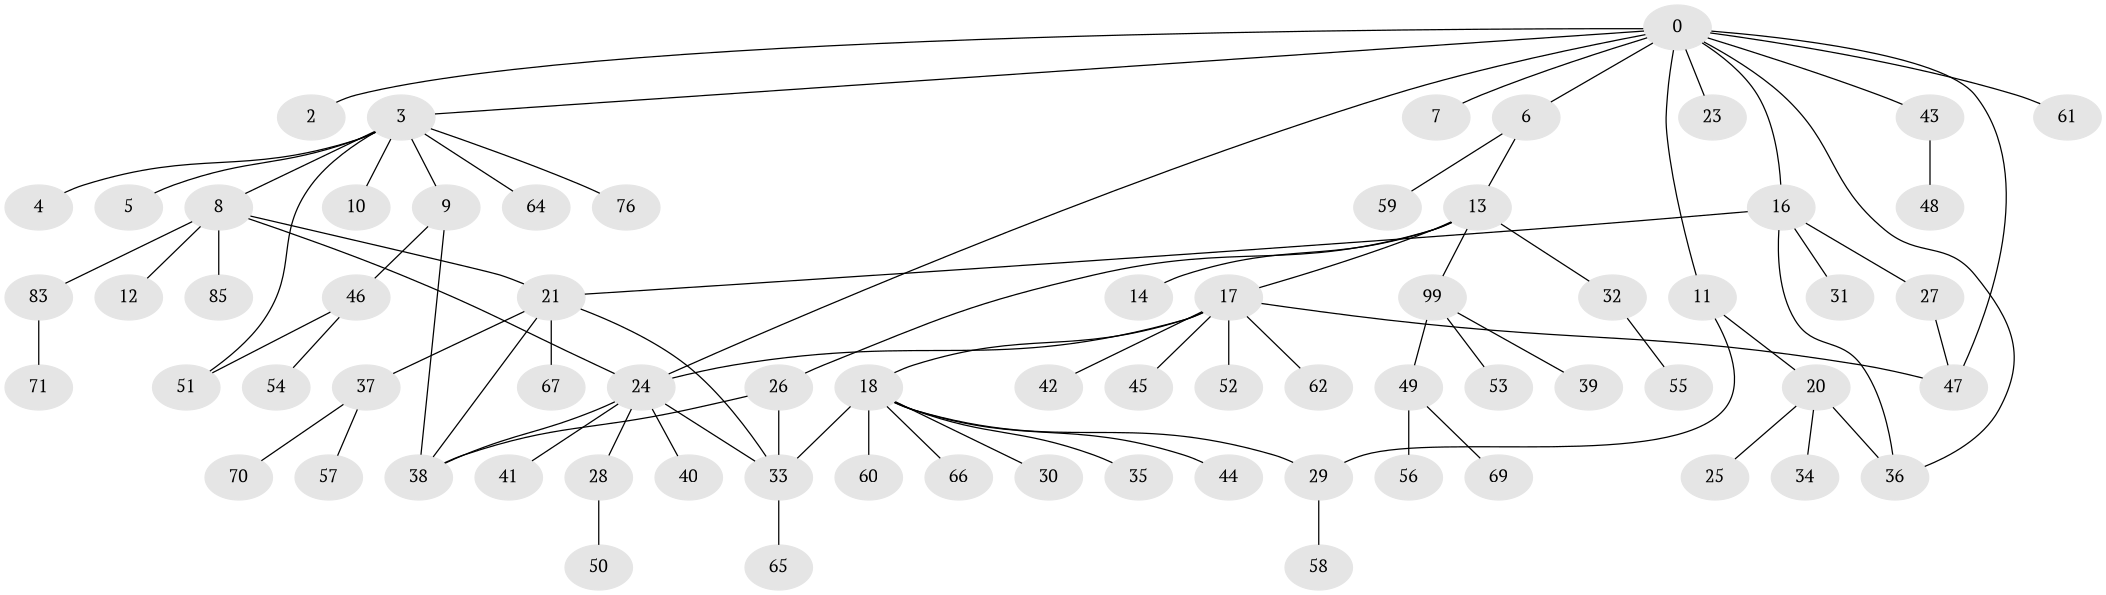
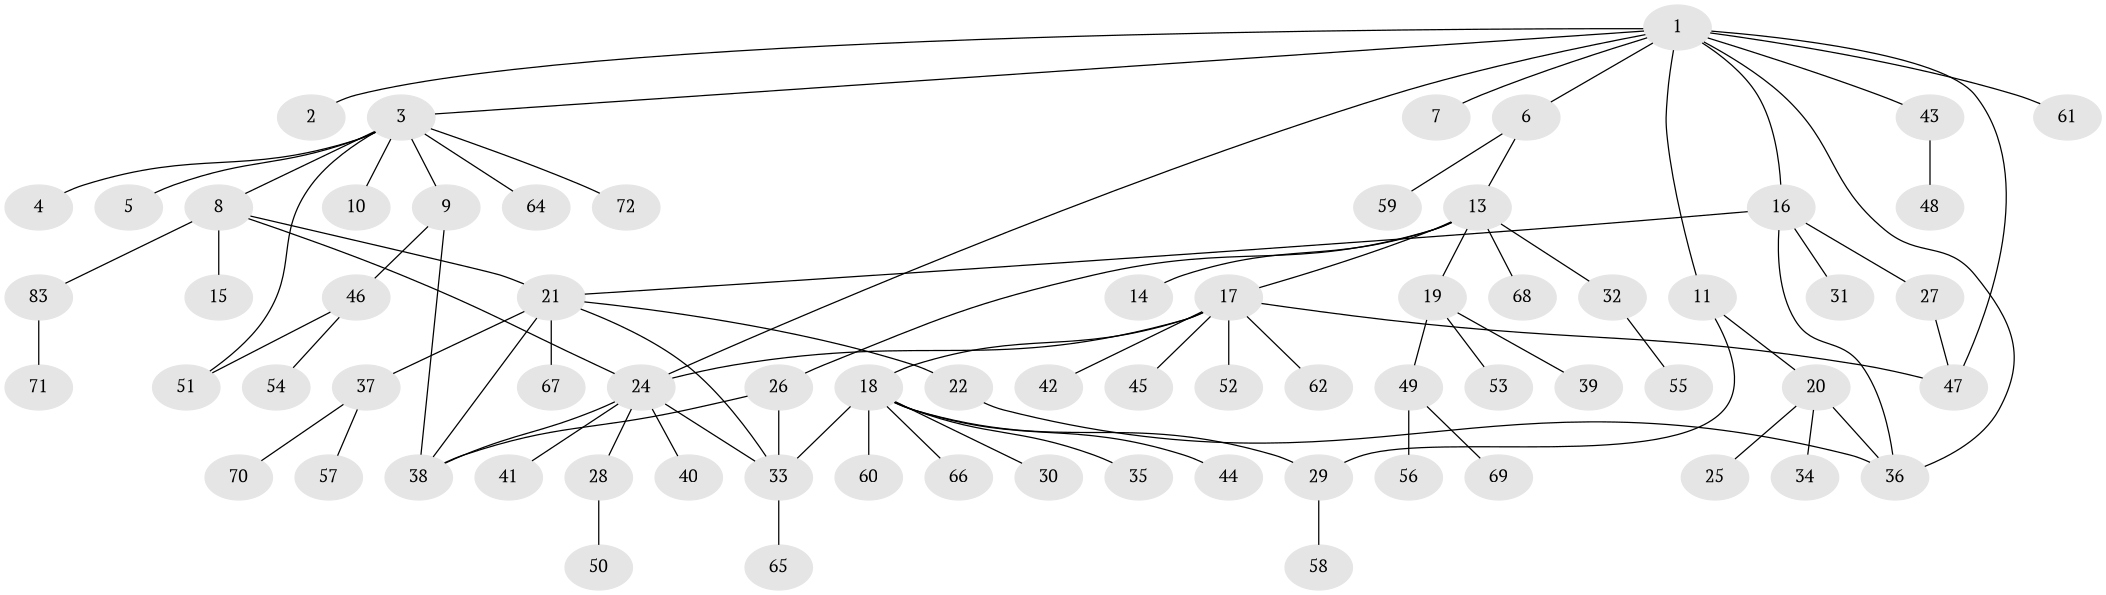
(1678, 28) -> (1678, 28)
(1712, 118) -> none
(626, 208) -> (626, 208)
(129, 298) -> none
(219, 298) -> (219, 298)
(1432, 298) -> (1432, 298)
none -> (1522, 298)
none -> (959, 388)
